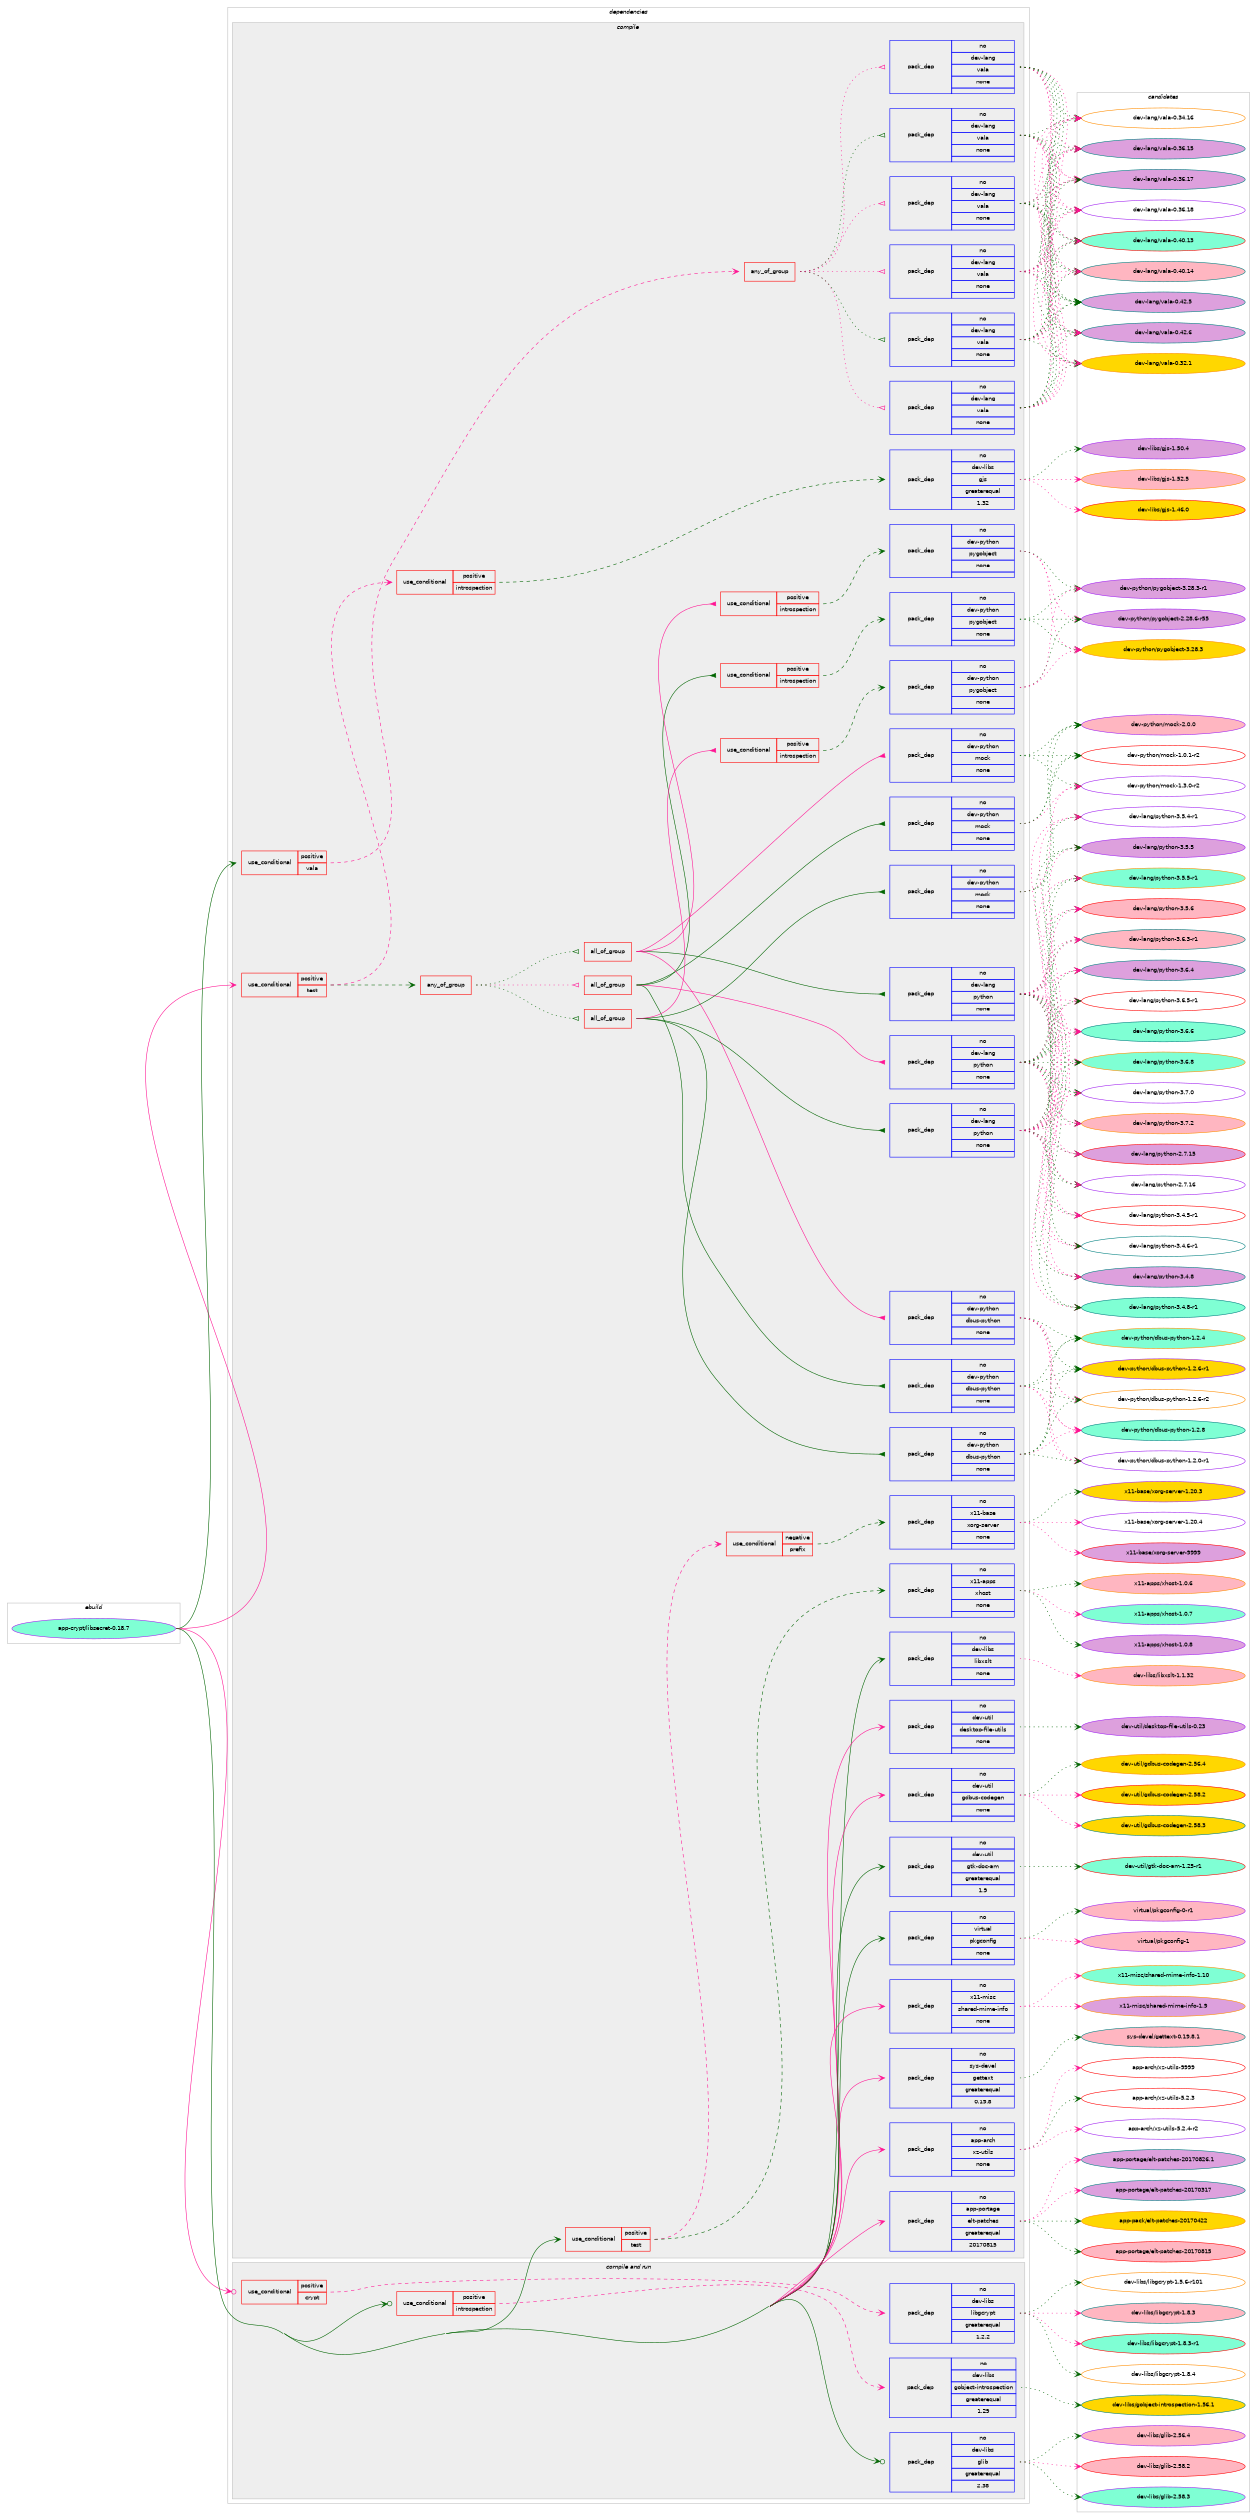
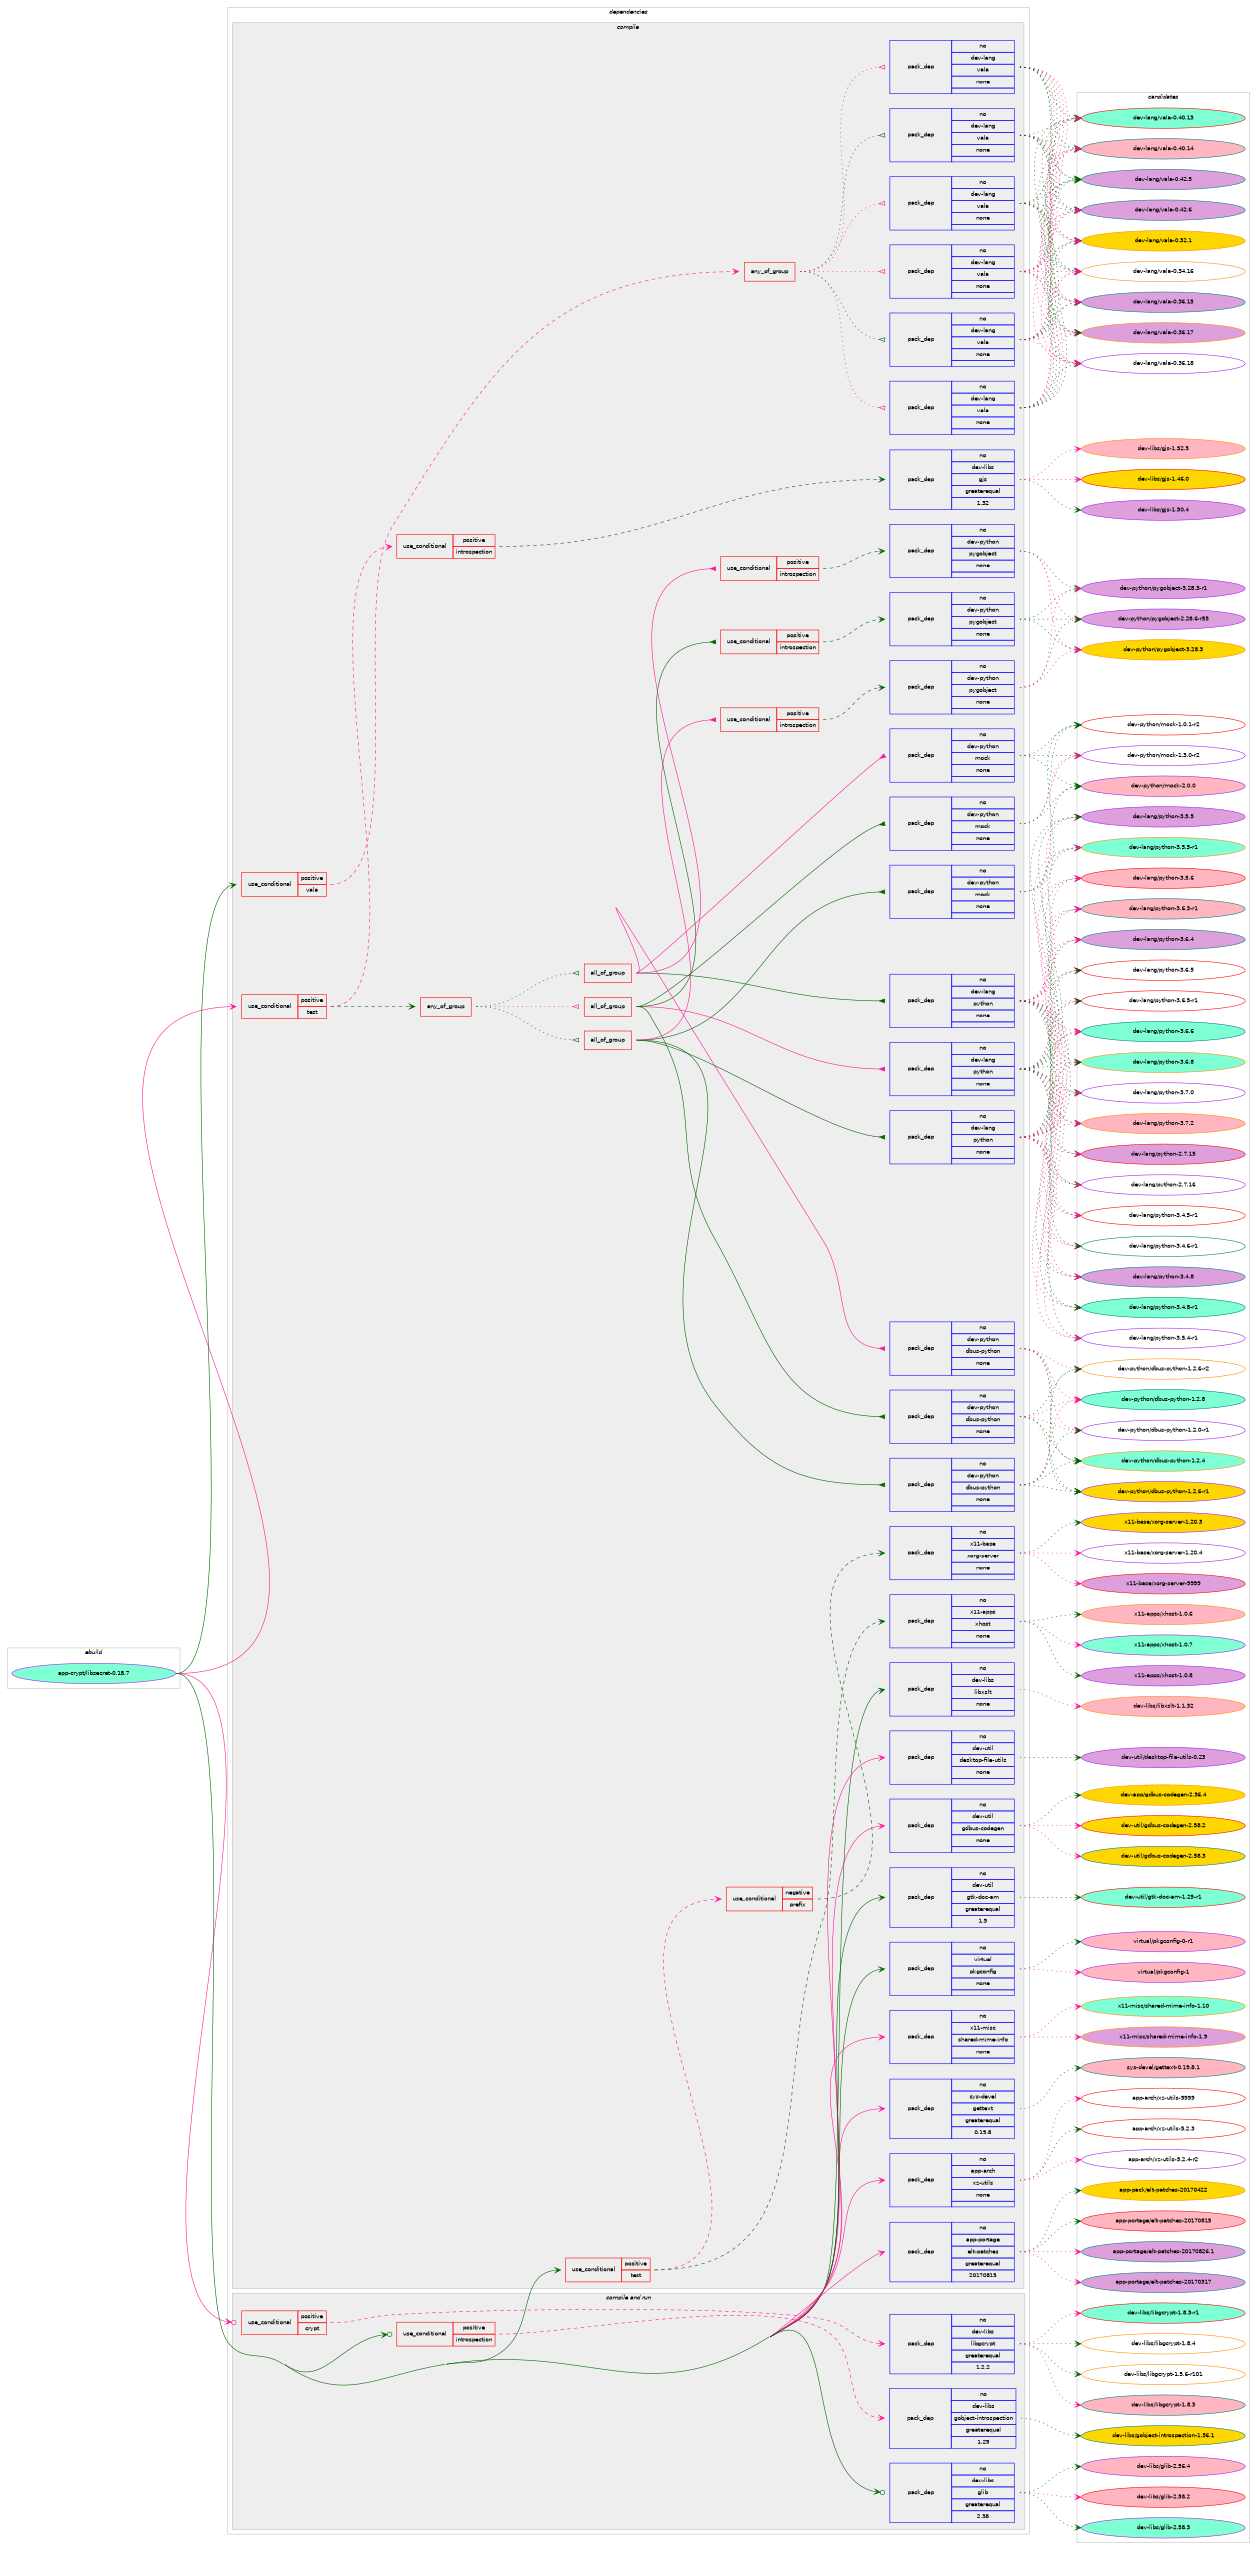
(1163, 180) -> (1163, 333)
none -> (1163, 970)
(1163, 1764) -> (1163, 1795)
